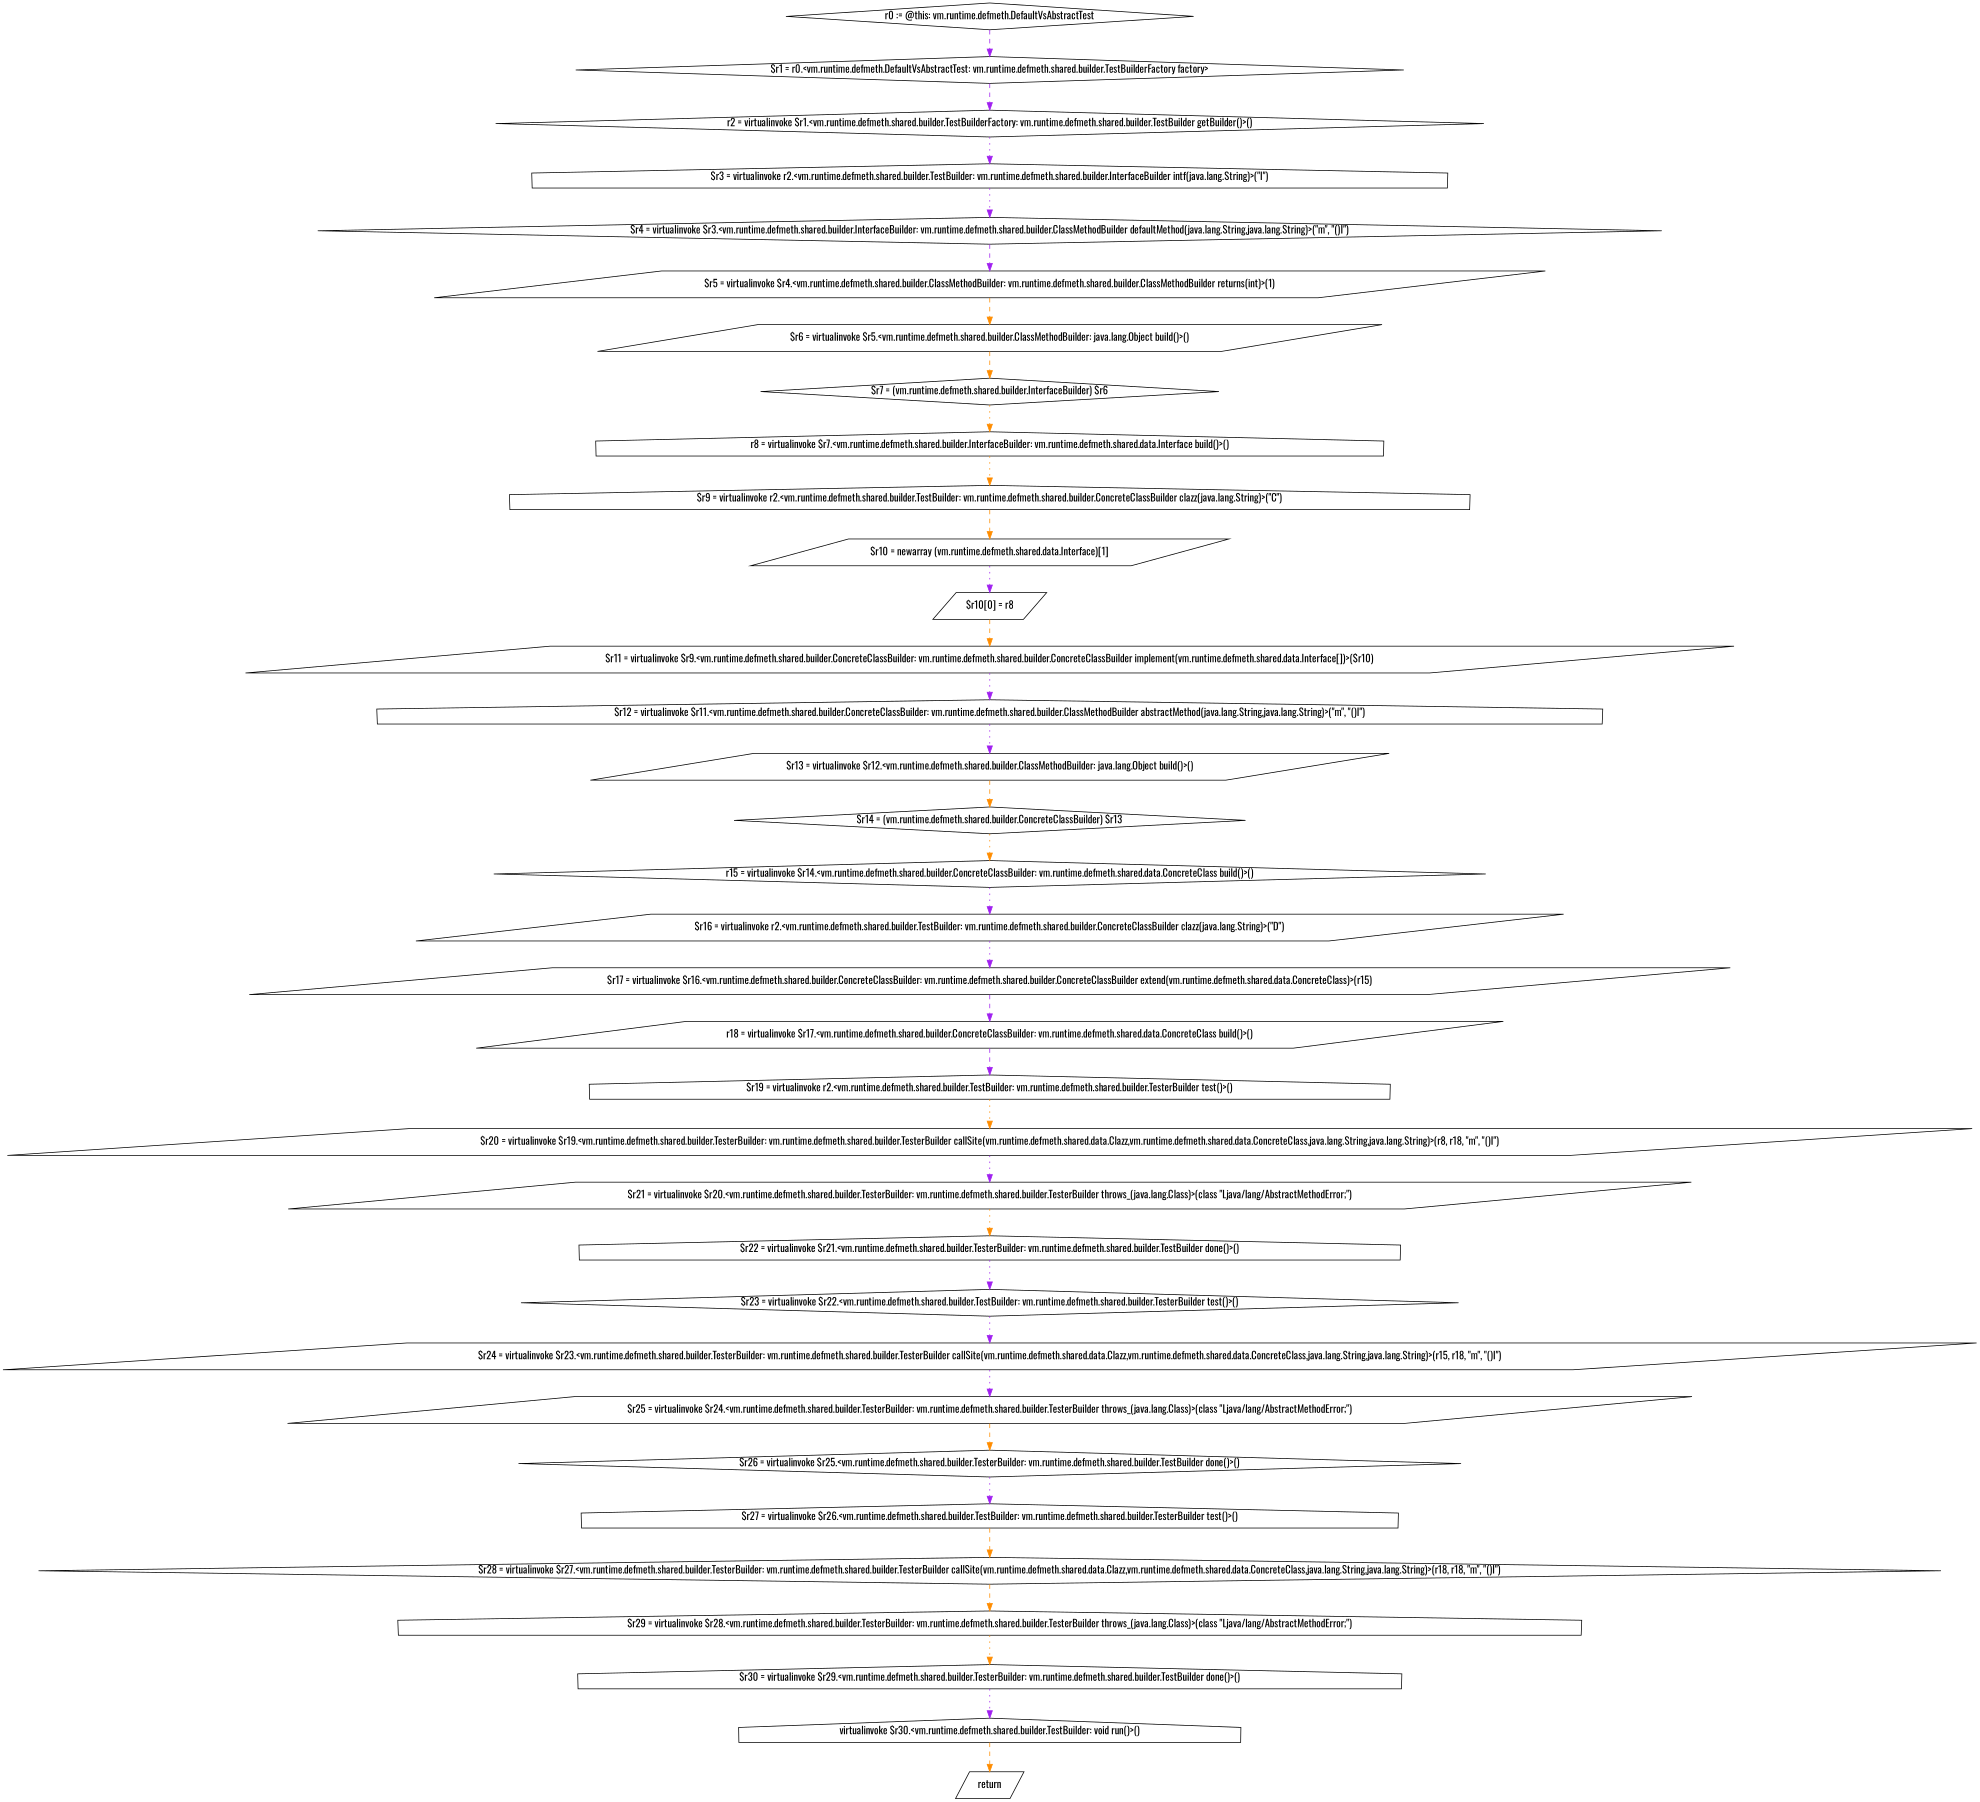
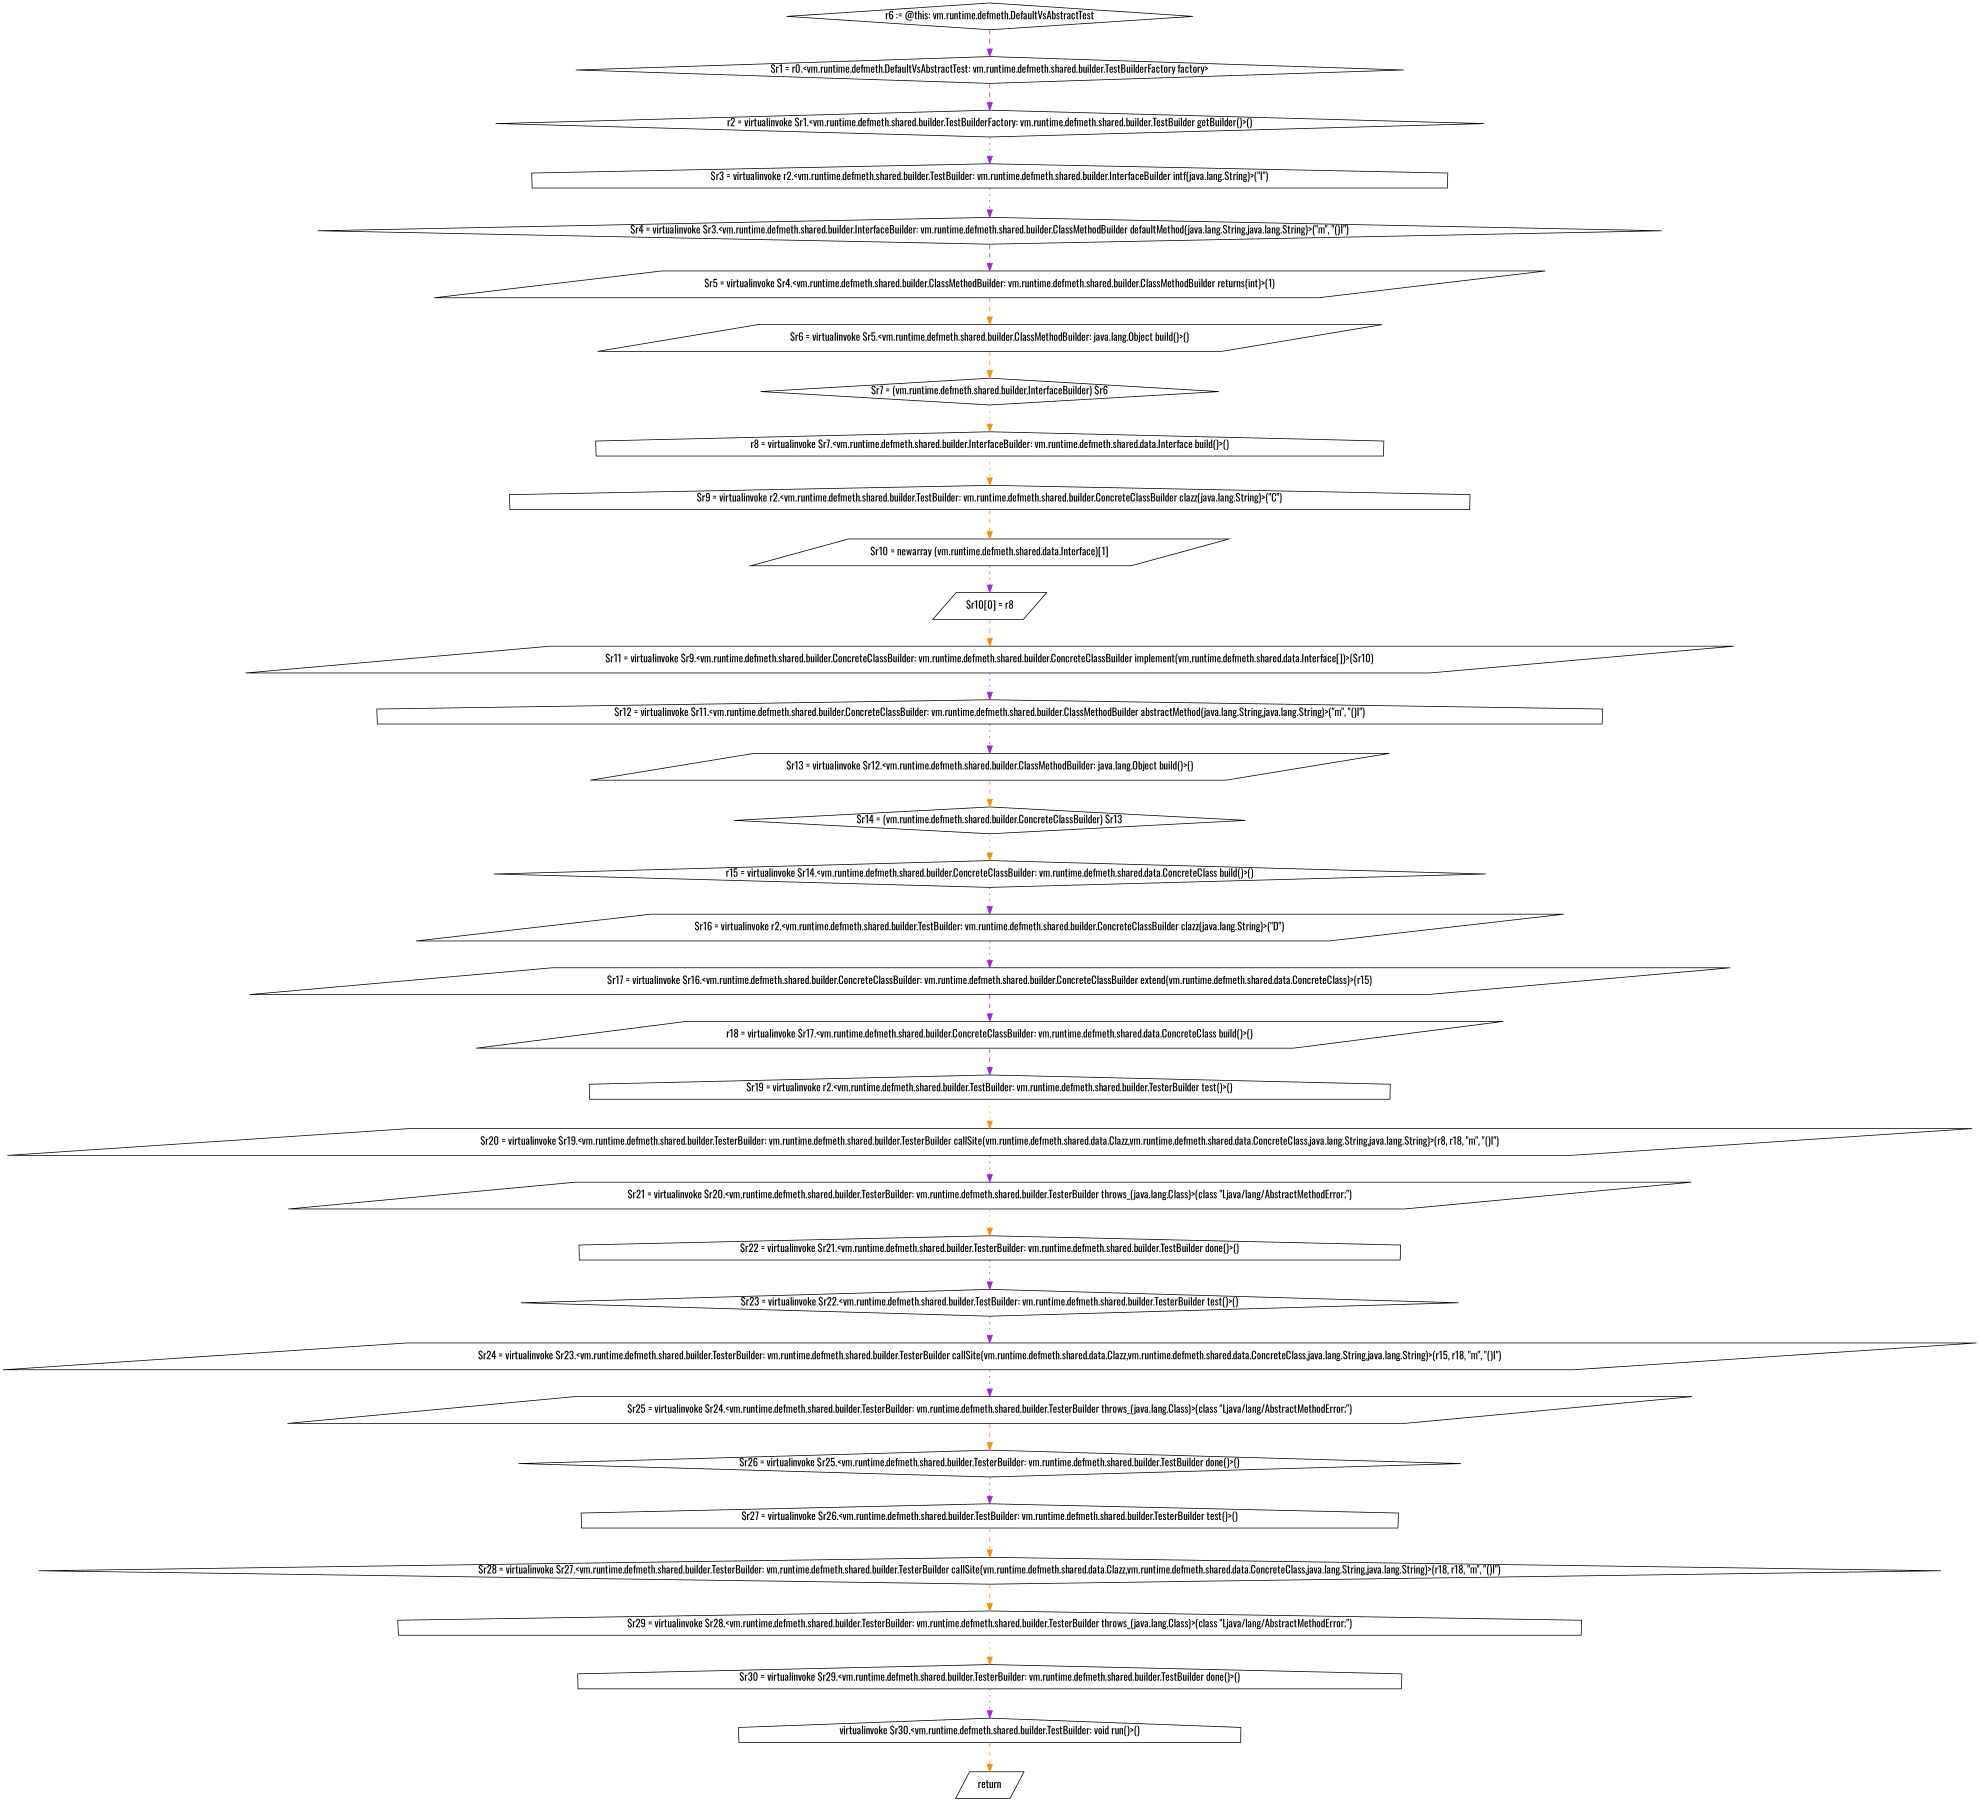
(990, 16) -> (990, 16)
